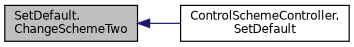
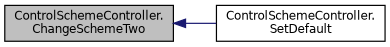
(71, 23) -> (89, 23)
